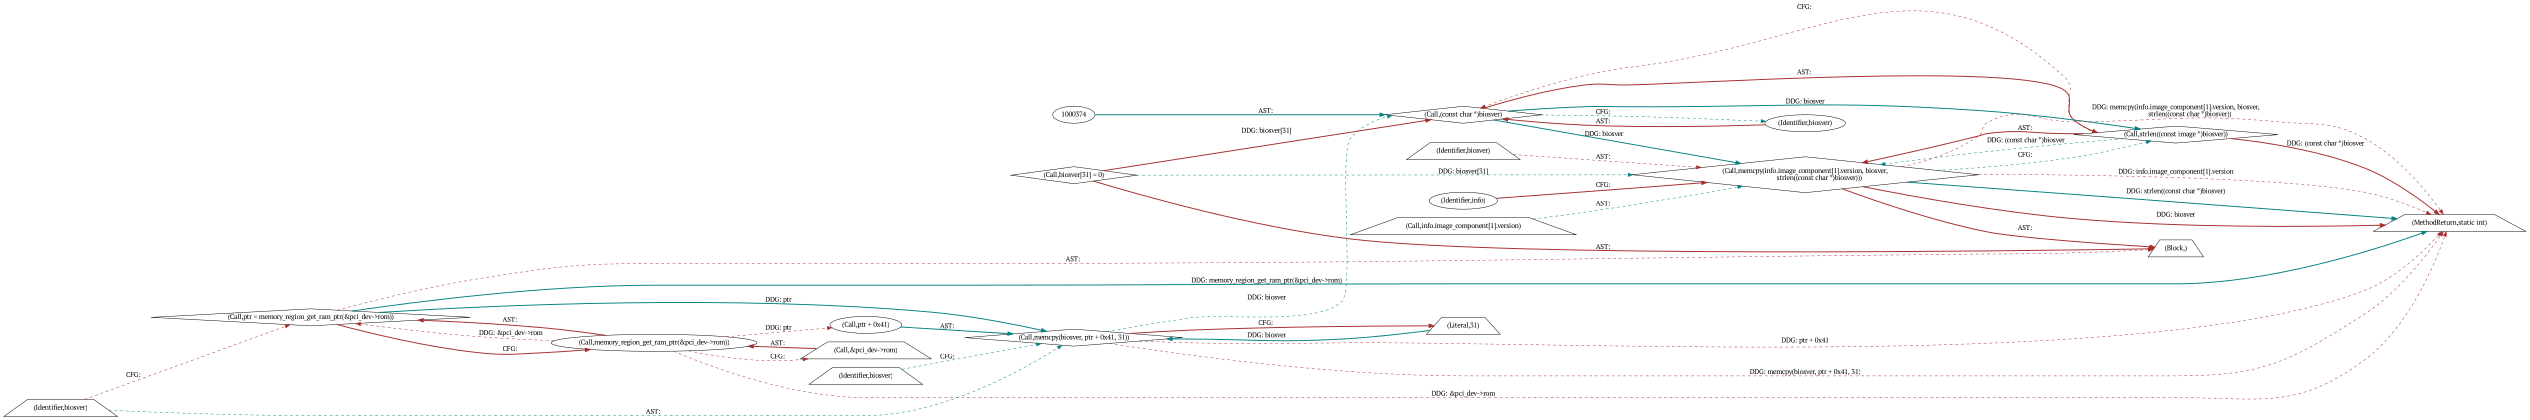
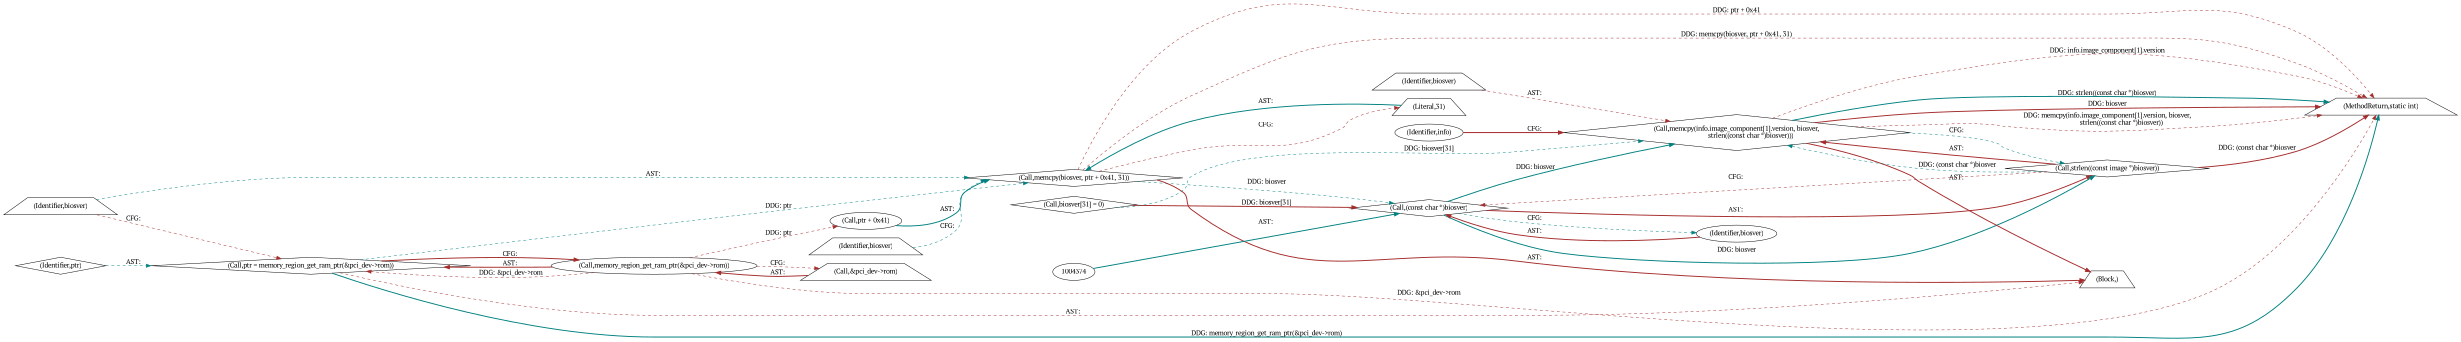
(1074, 115) -> (1074, 272)
(1463, 226) -> none
(1617, 251) -> (1605, 270)
none -> (61, 266)
(711, 303) -> (692, 221)
(1279, 328) -> (1250, 146)
(1267, 336) -> (1267, 101)
